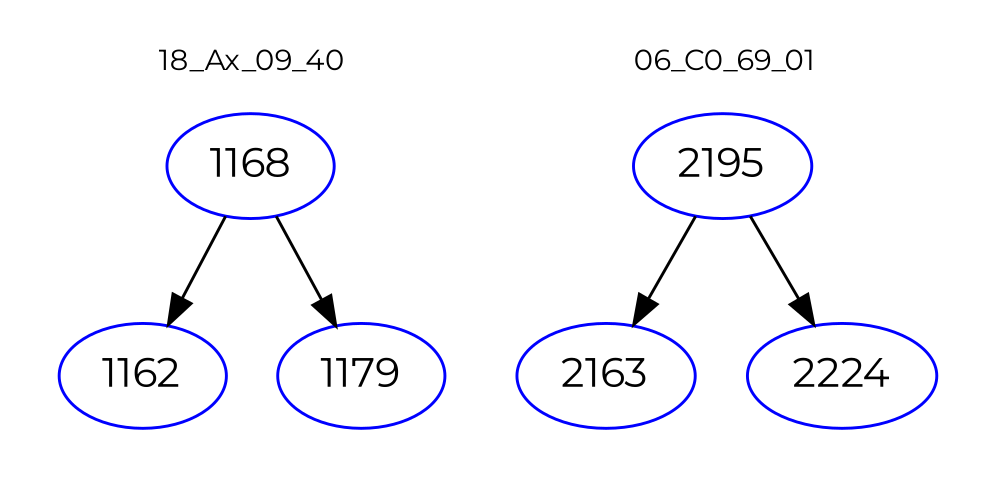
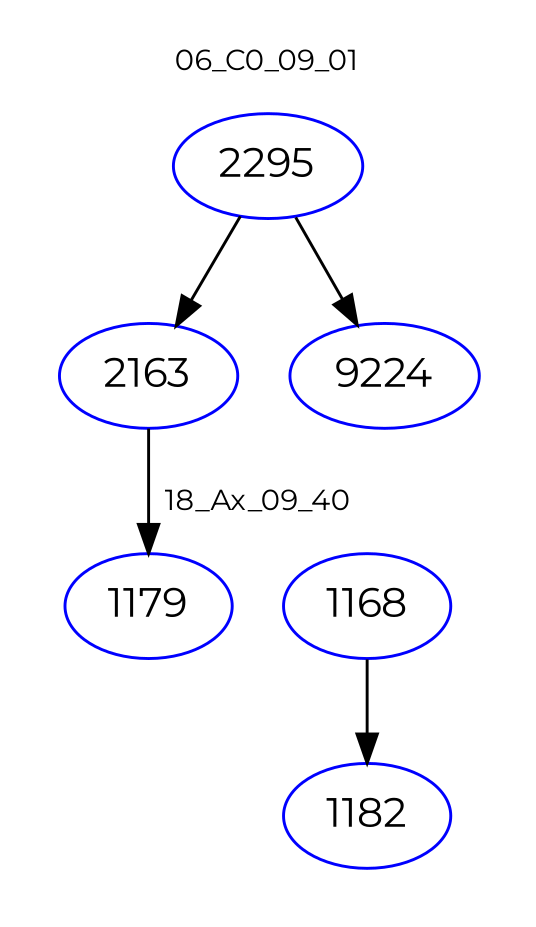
(726, 63) -> (268, 63)
(723, 166) -> (268, 166)
(299, 258) -> (149, 493)
(143, 376) -> (367, 816)
(842, 376) -> (385, 376)
